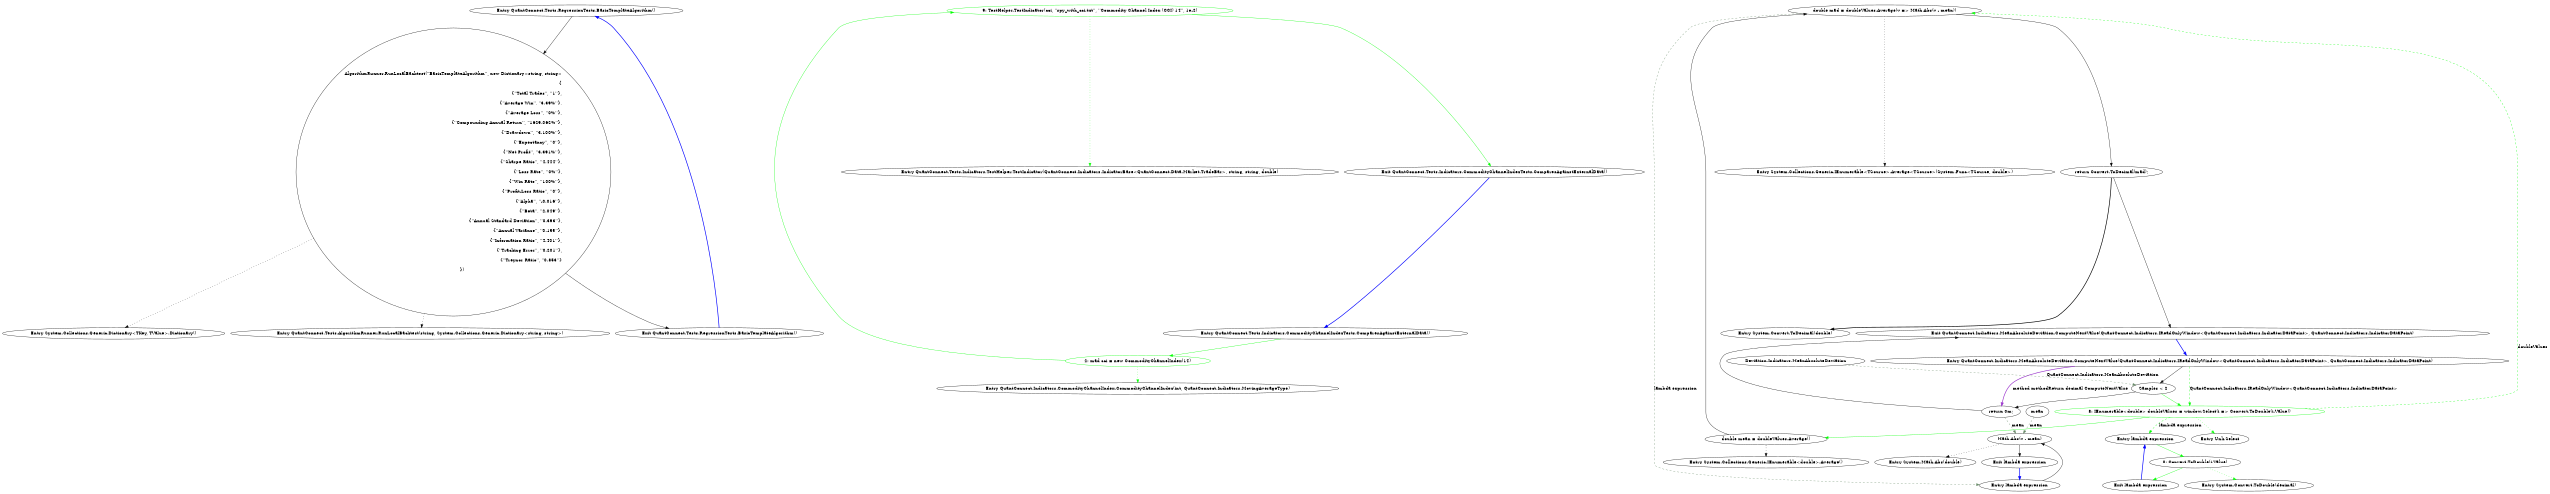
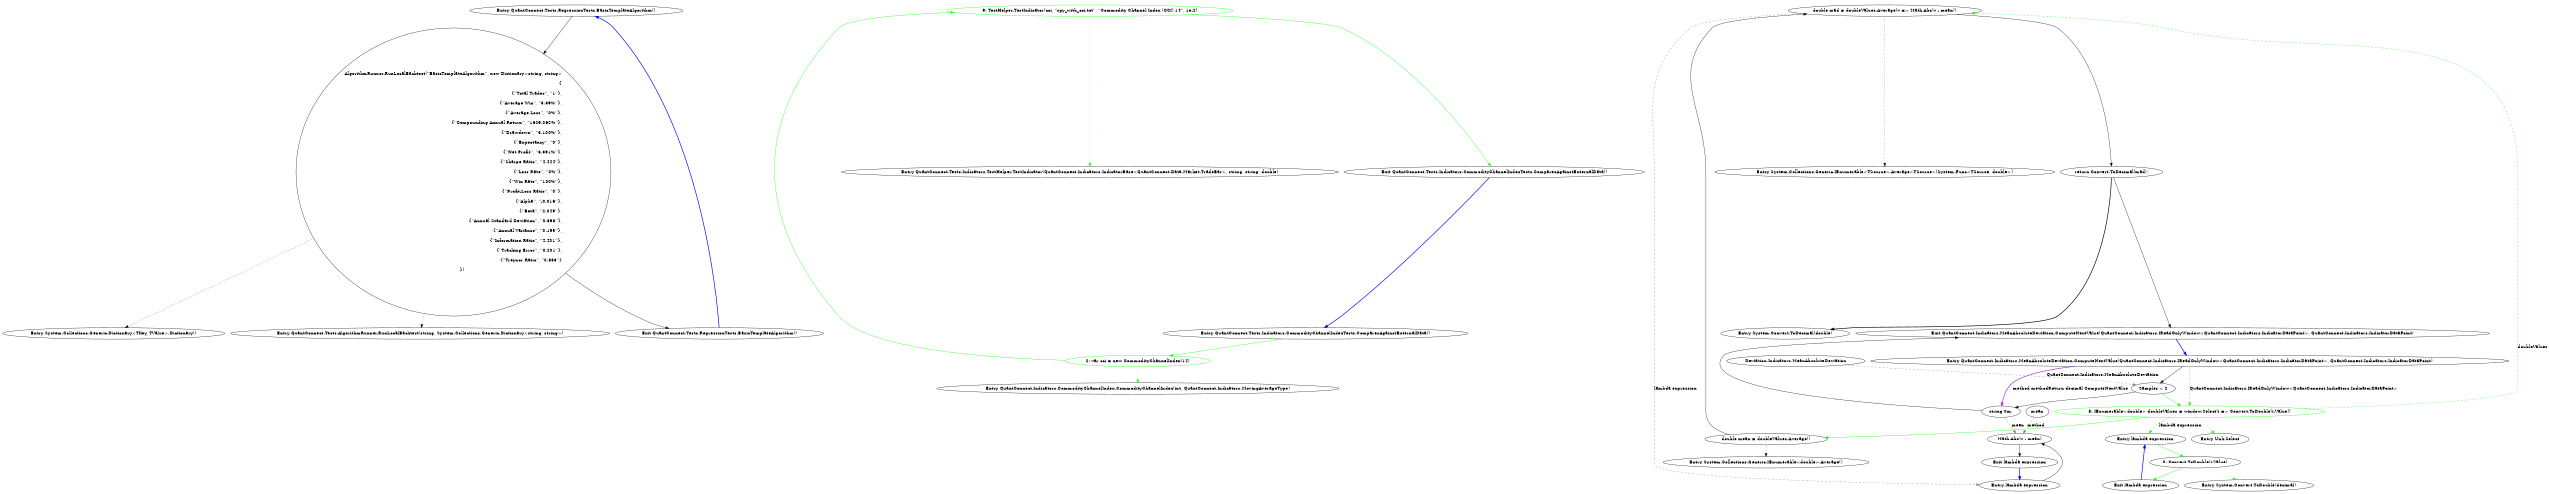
(1138, 361) -> (1138, 361)
(2001, 412) -> (2001, 412)
(2036, 425) -> (2036, 425)
(1925, 462) -> none
